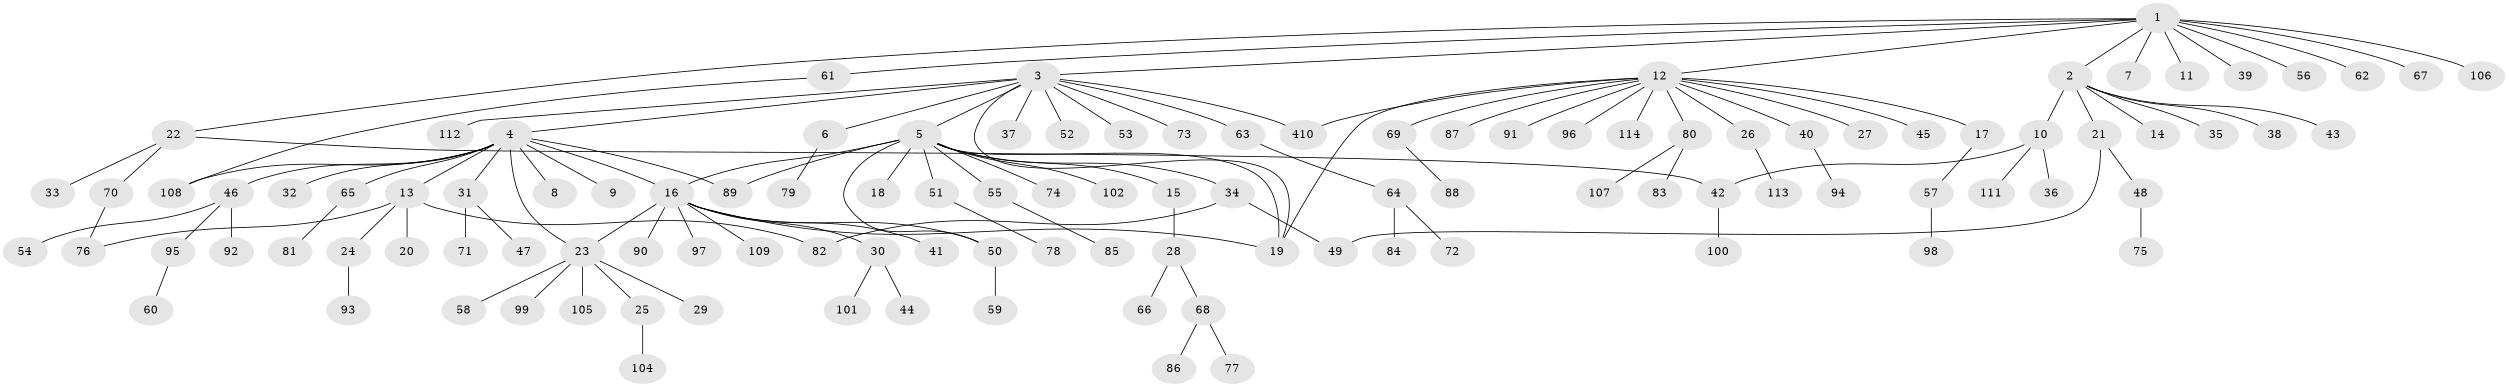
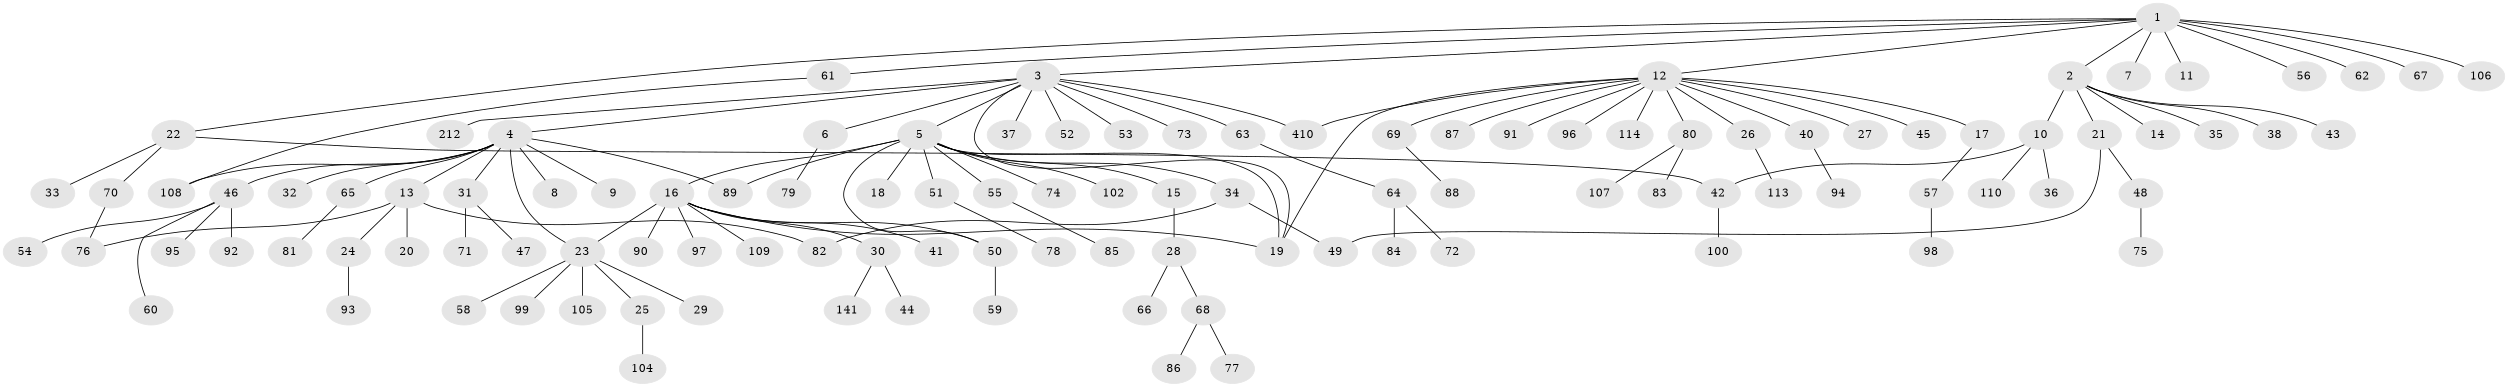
(2246, 76) -> none
(450, 135) -> (450, 135)
(593, 161) -> none
(1991, 193) -> (1991, 193)
(162, 281) -> (158, 230)
(847, 310) -> (847, 310)
